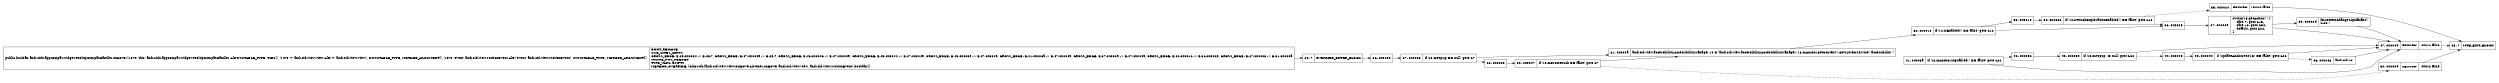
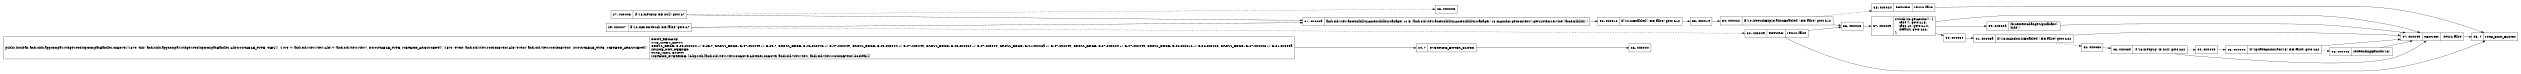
(2249, 25) -> (1912, 26)
(2078, 29) -> (1824, 29)
none -> (1955, 38)
(1396, 58) -> none
(2344, 60) -> (2372, 52)
(1510, 63) -> none
